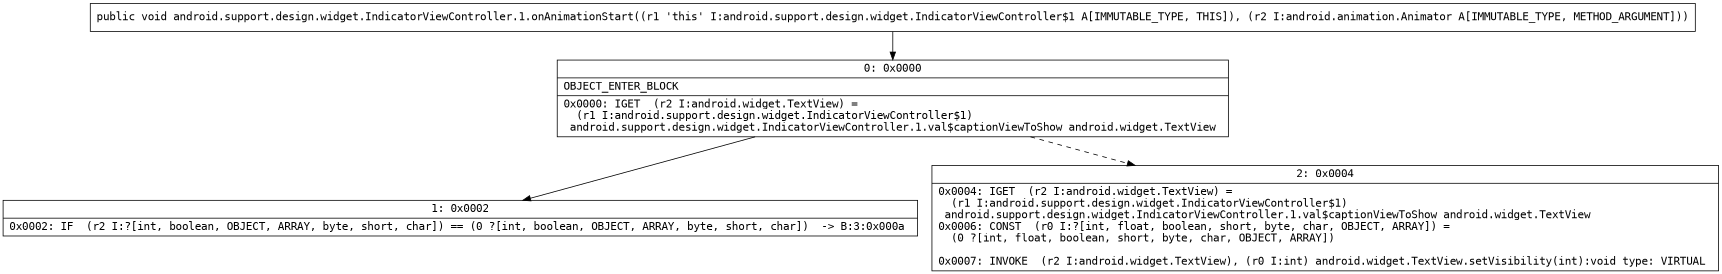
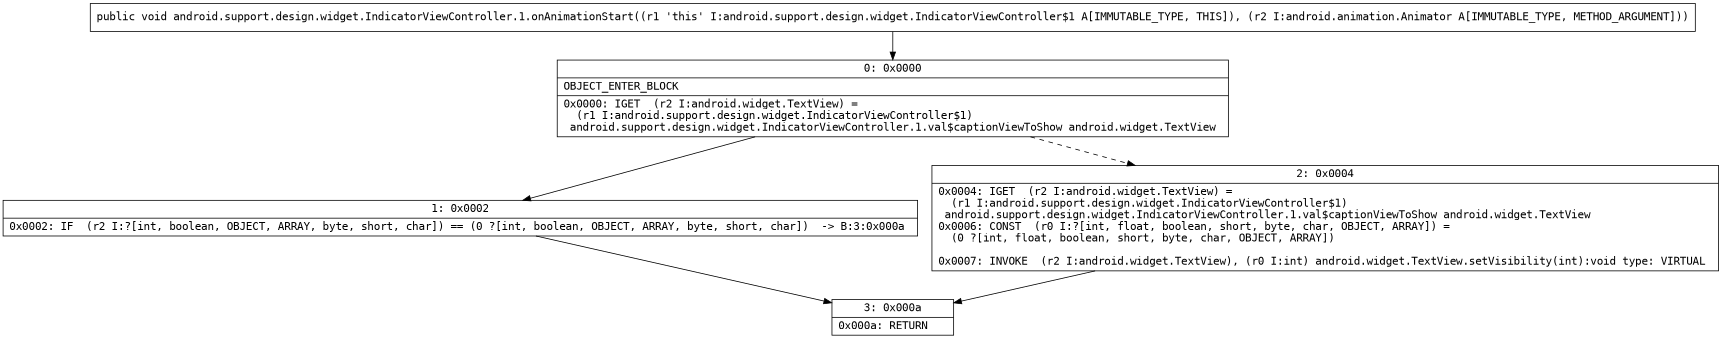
none -> (893, 317)
